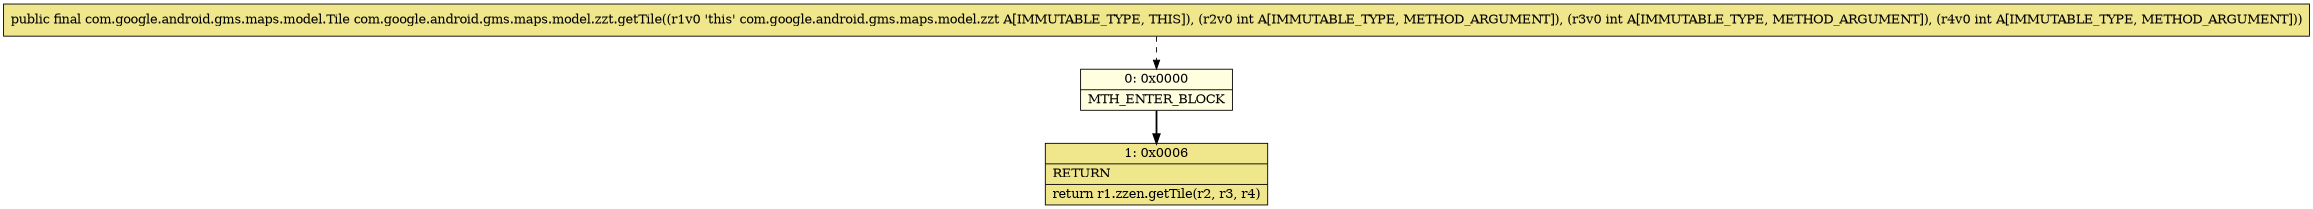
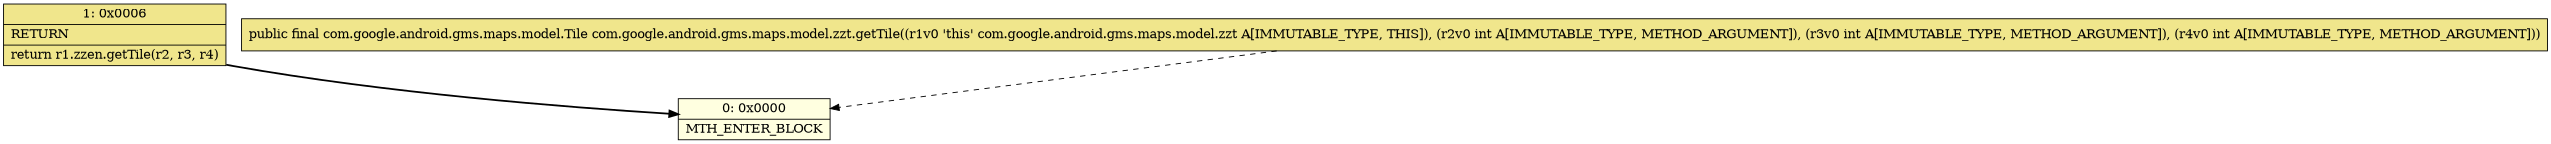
(1157, 122) -> (447, 95)
